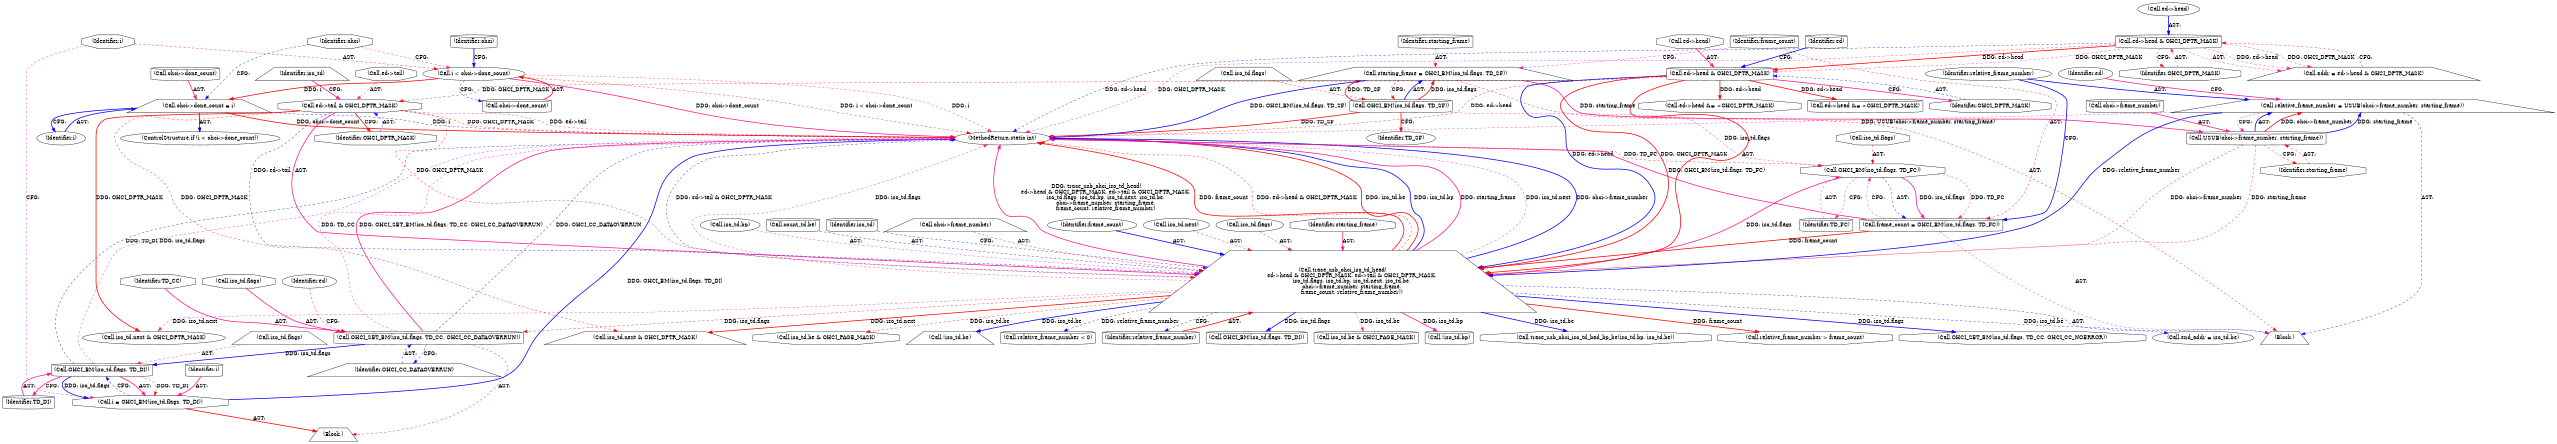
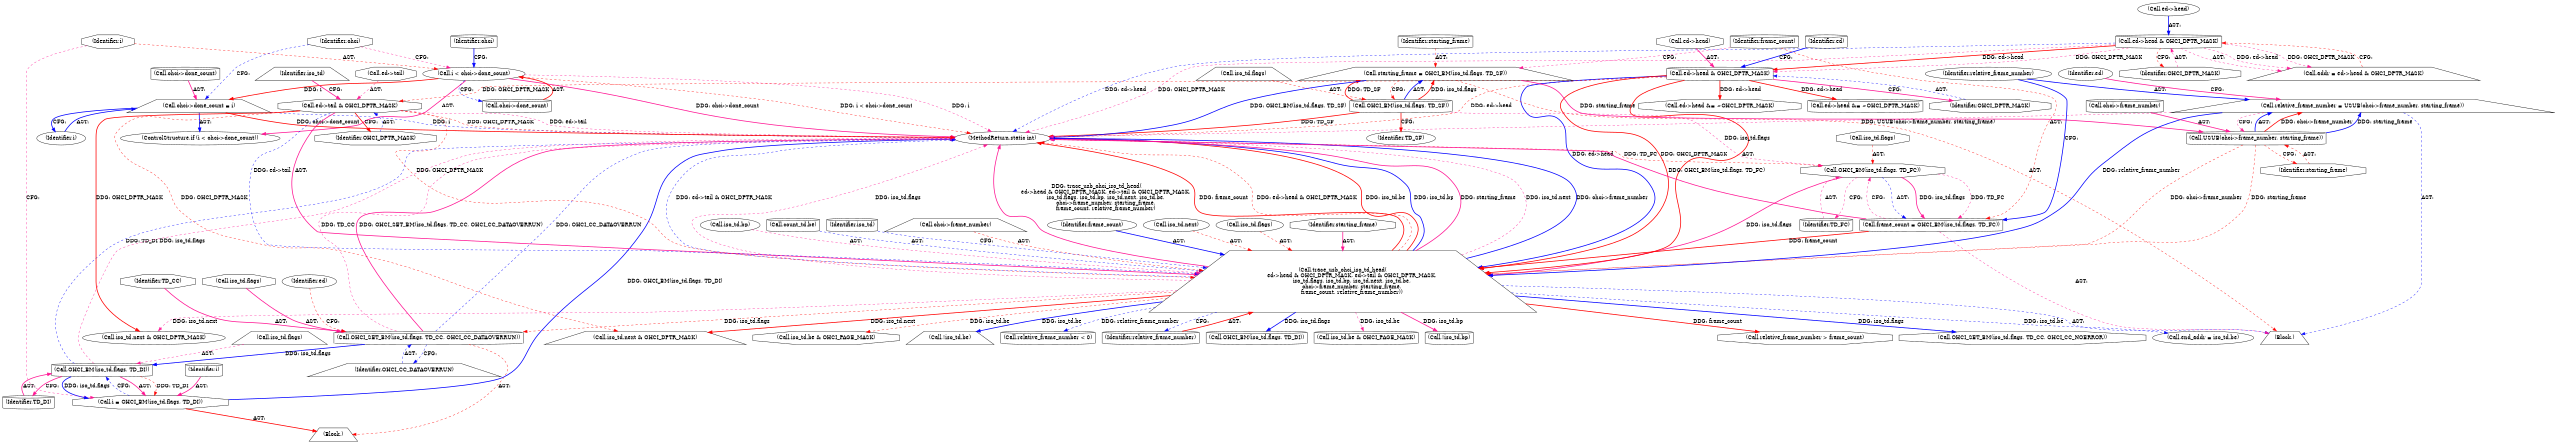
none -> (366, 121)
(1596, 338) -> none
